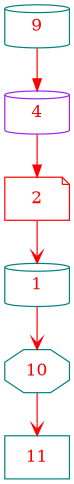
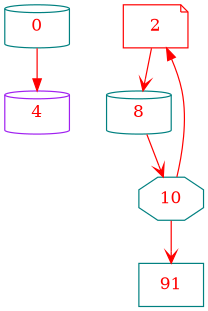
(37, 26) -> (37, 26)
(37, 150) -> (184, 117)
(37, 285) -> (139, 113)
(37, 457) -> (171, 285)
